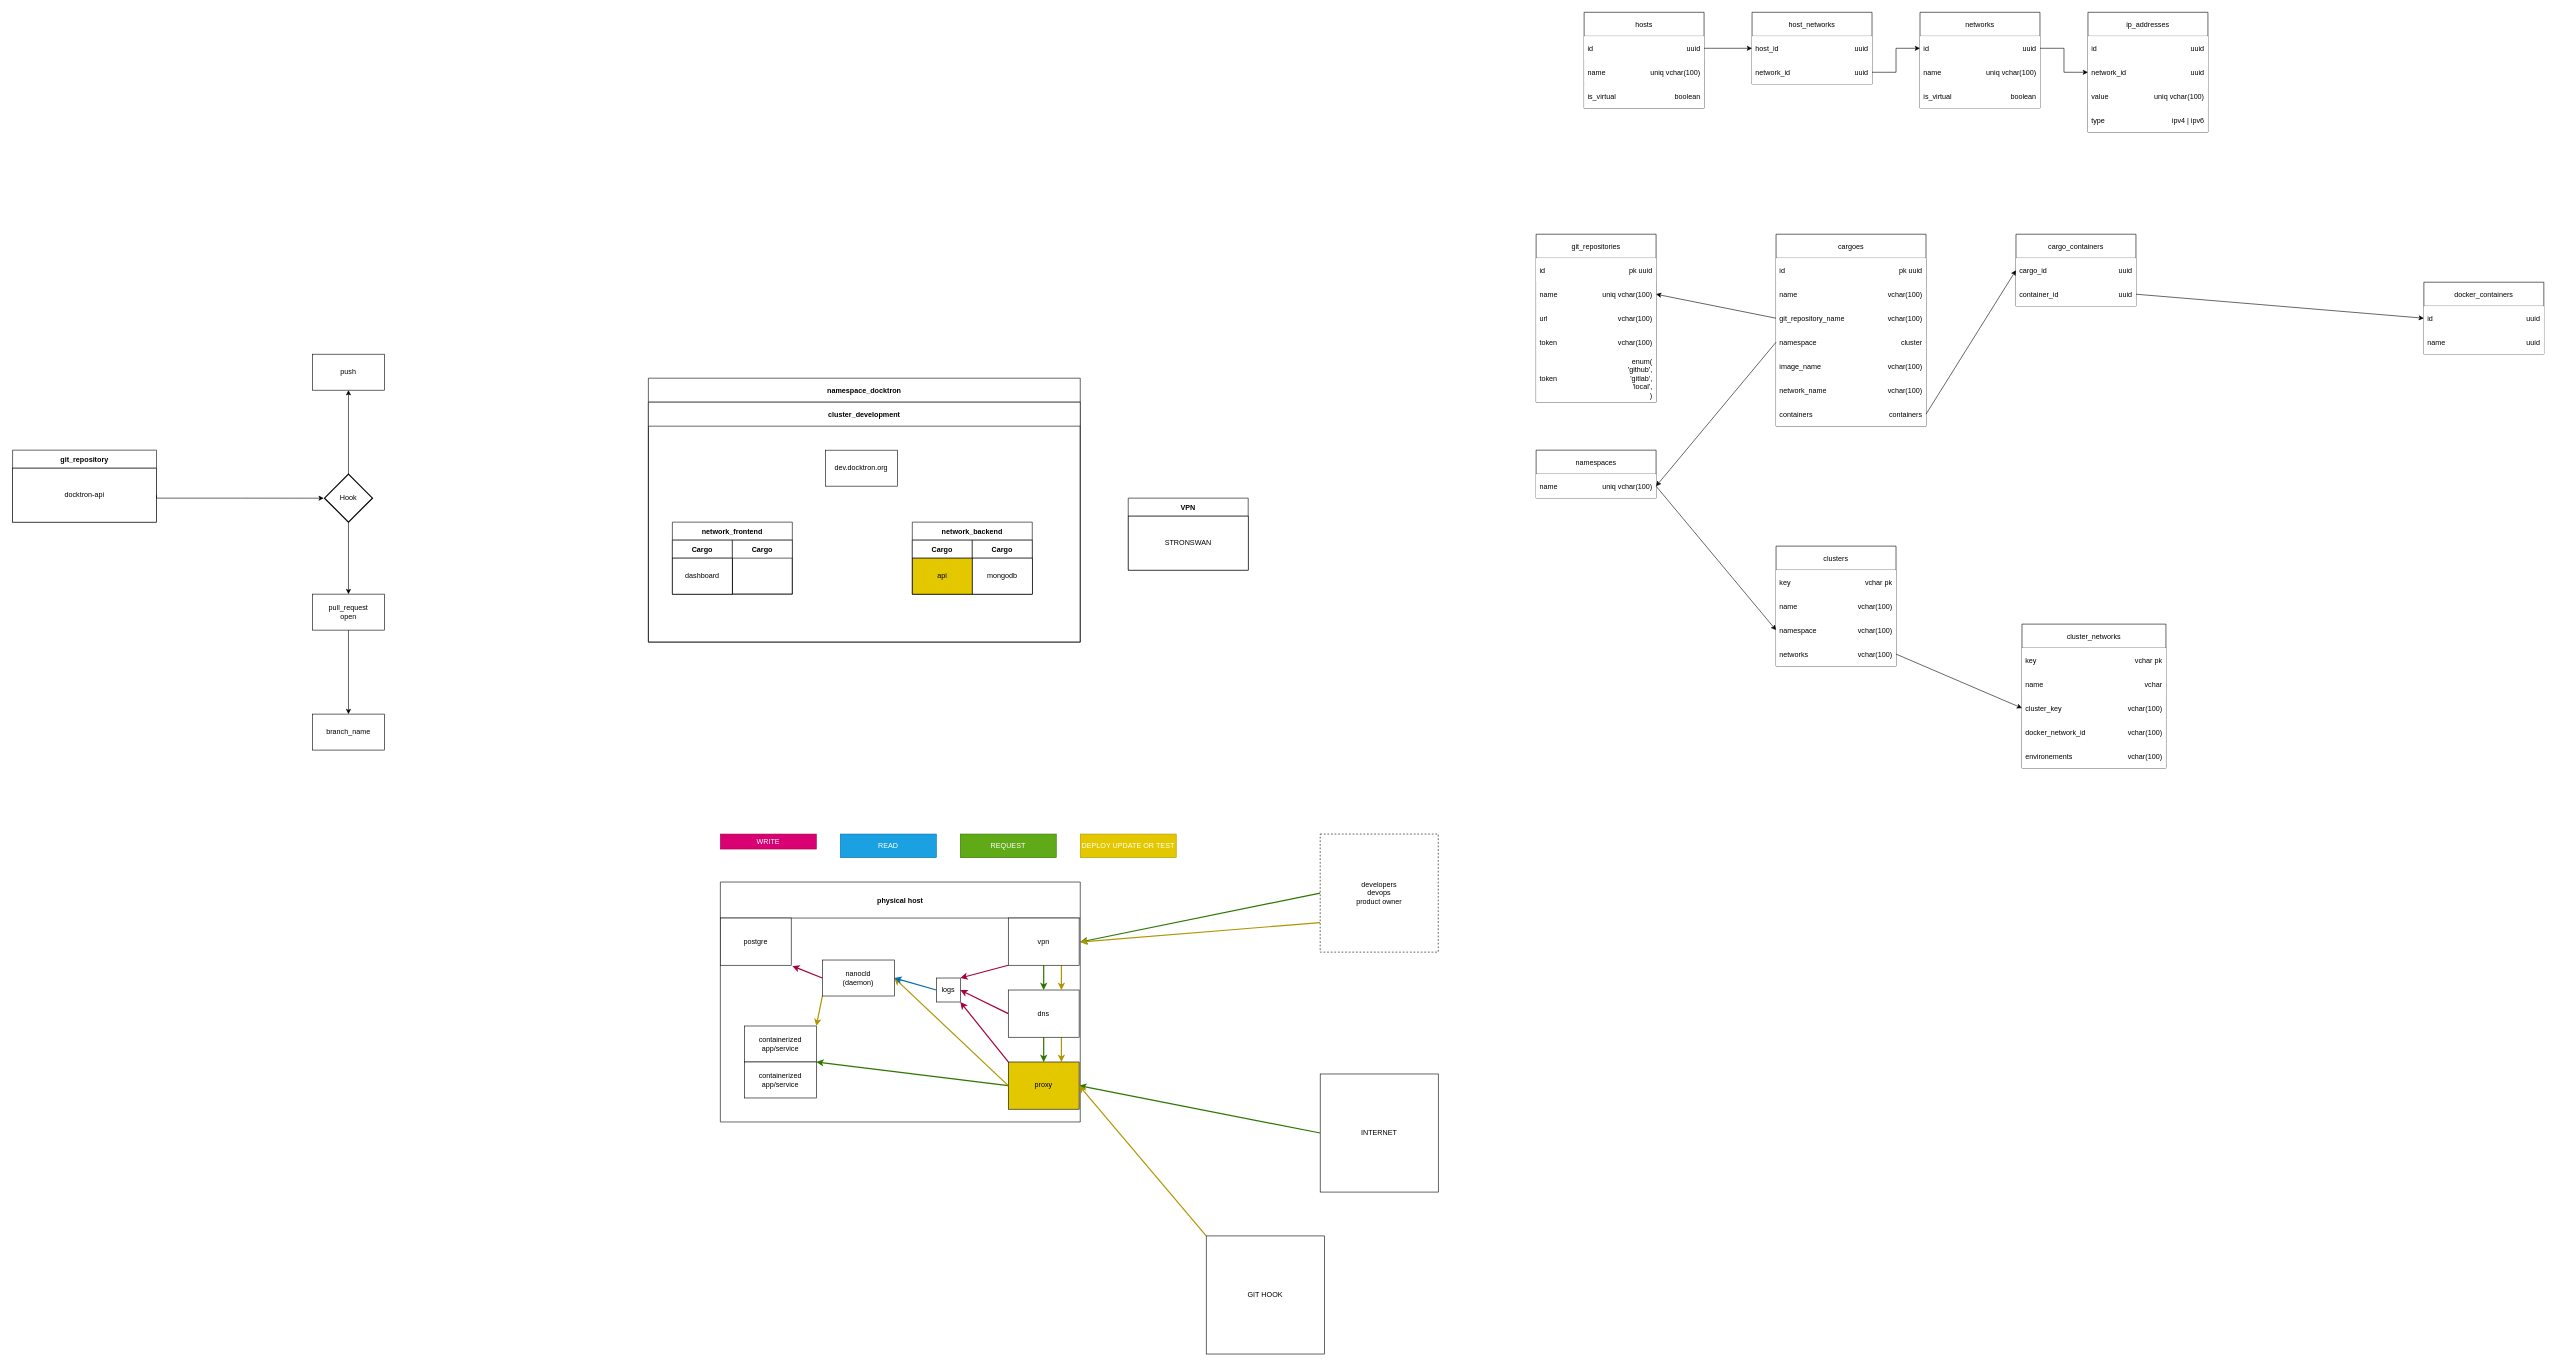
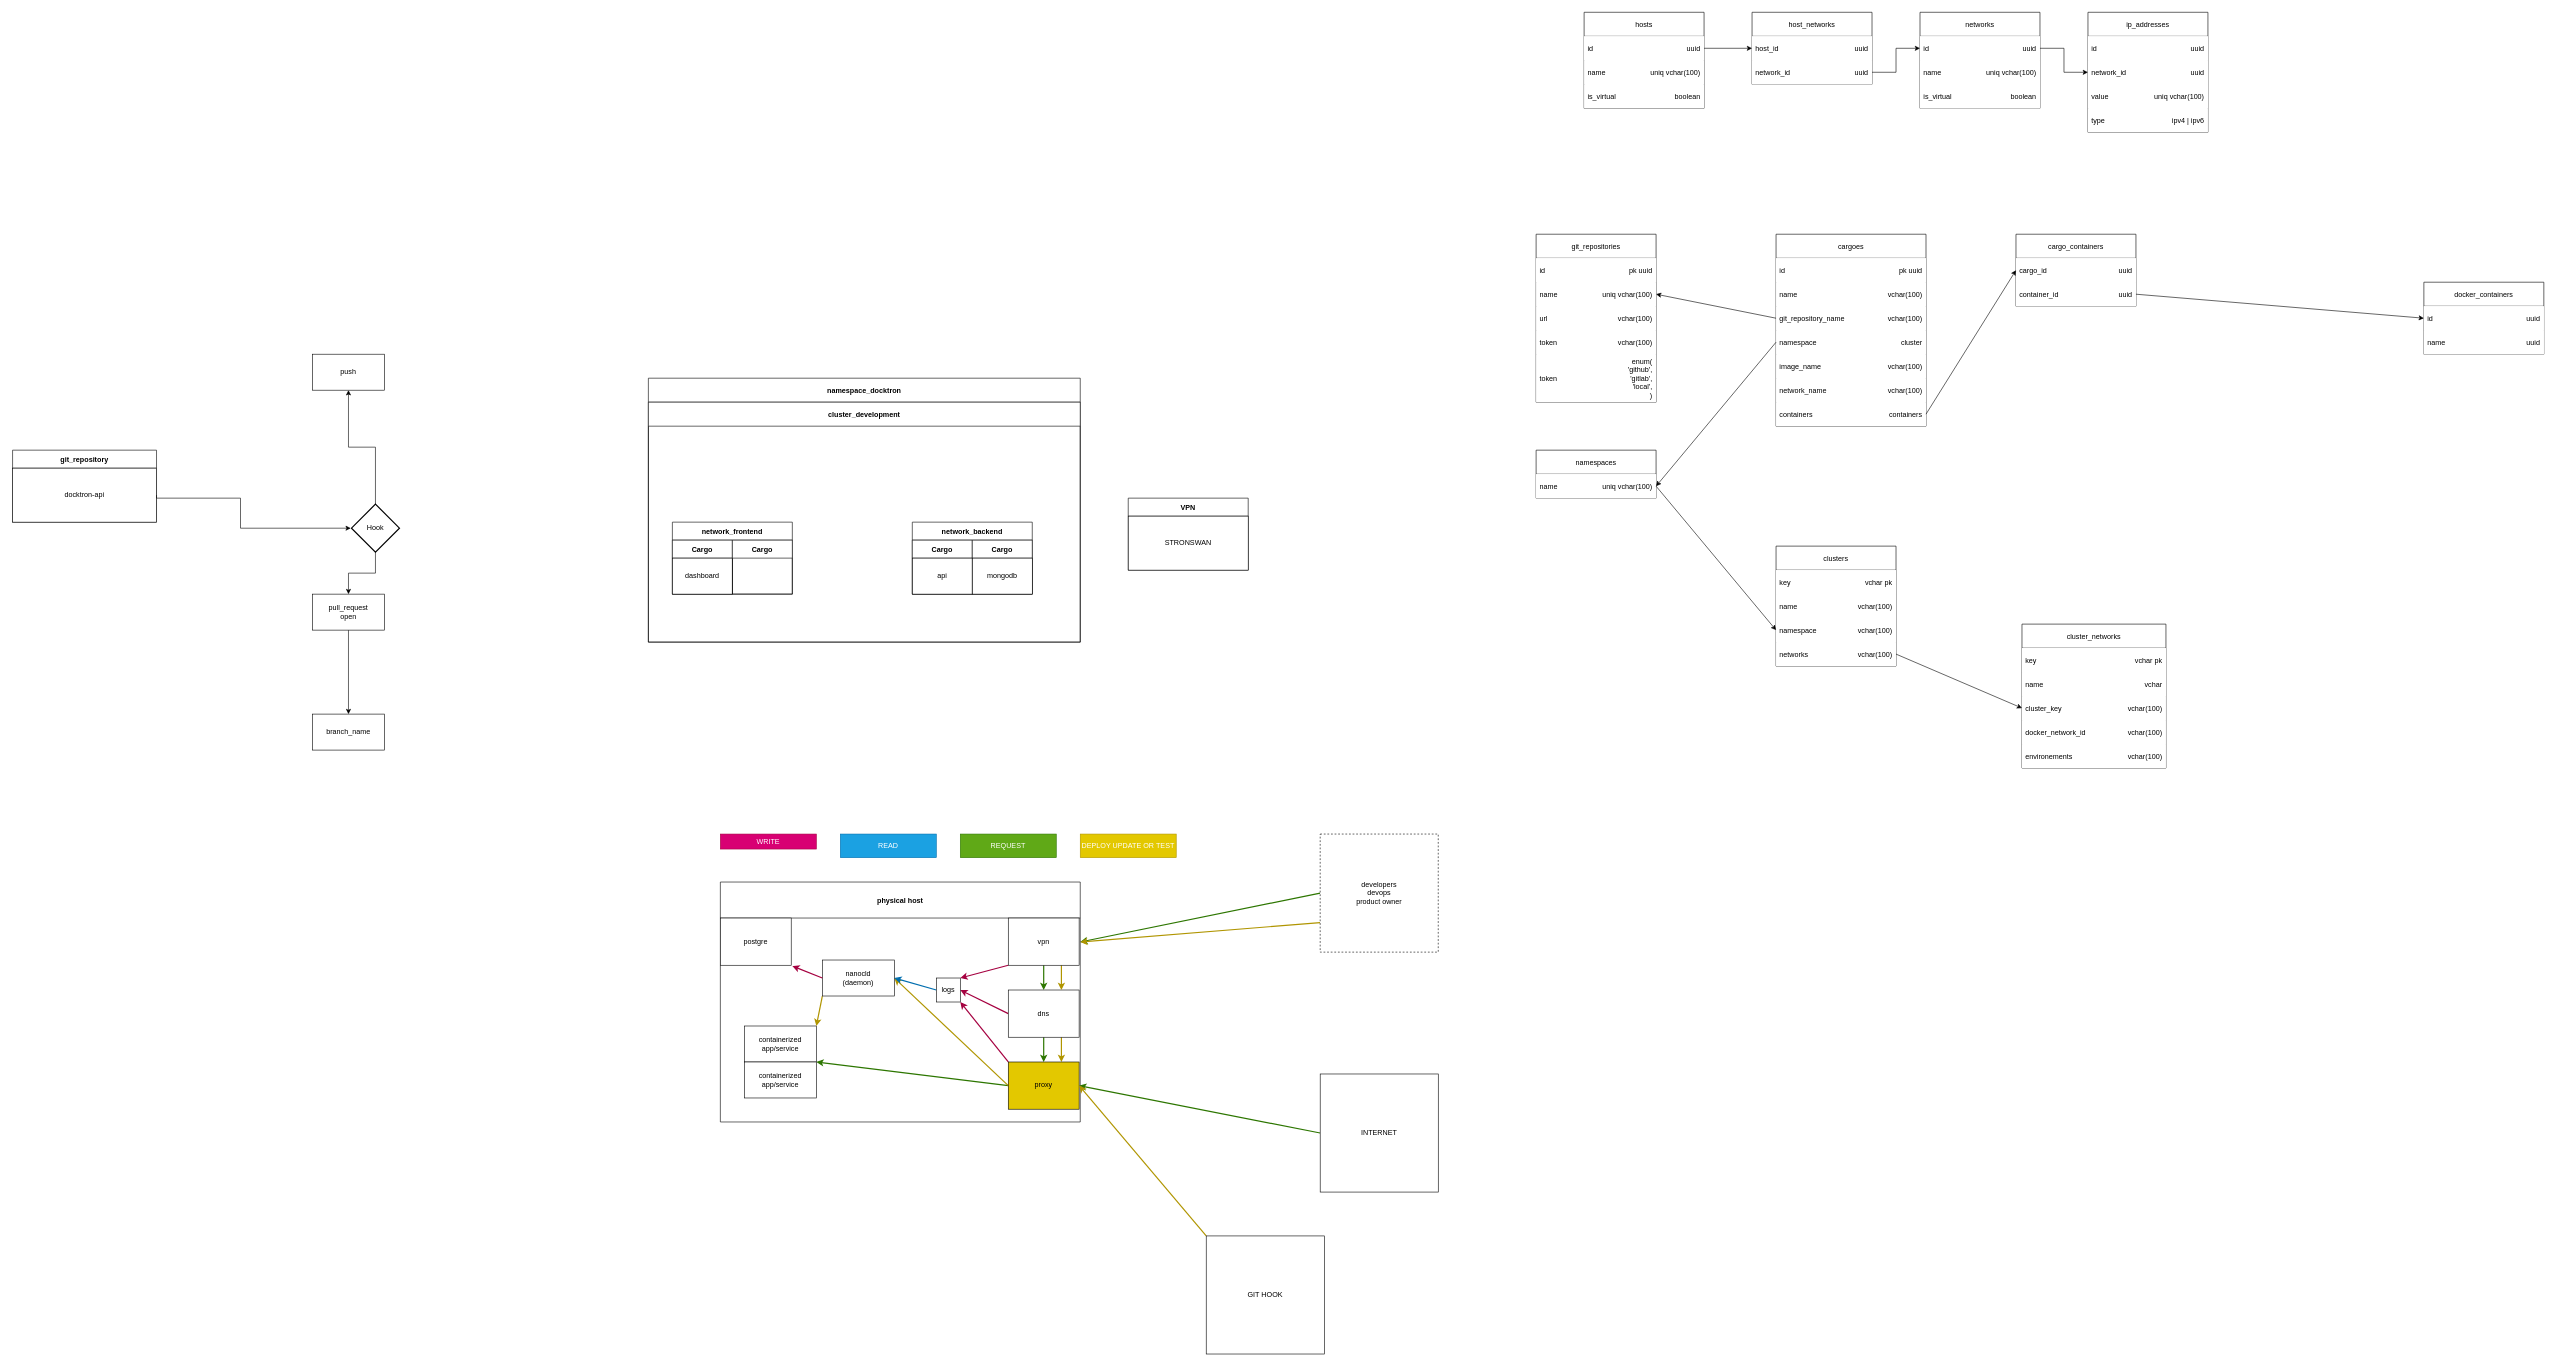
(861, 468) -> none
(348, 498) -> (375, 528)
(942, 576) -> (942, 576)
